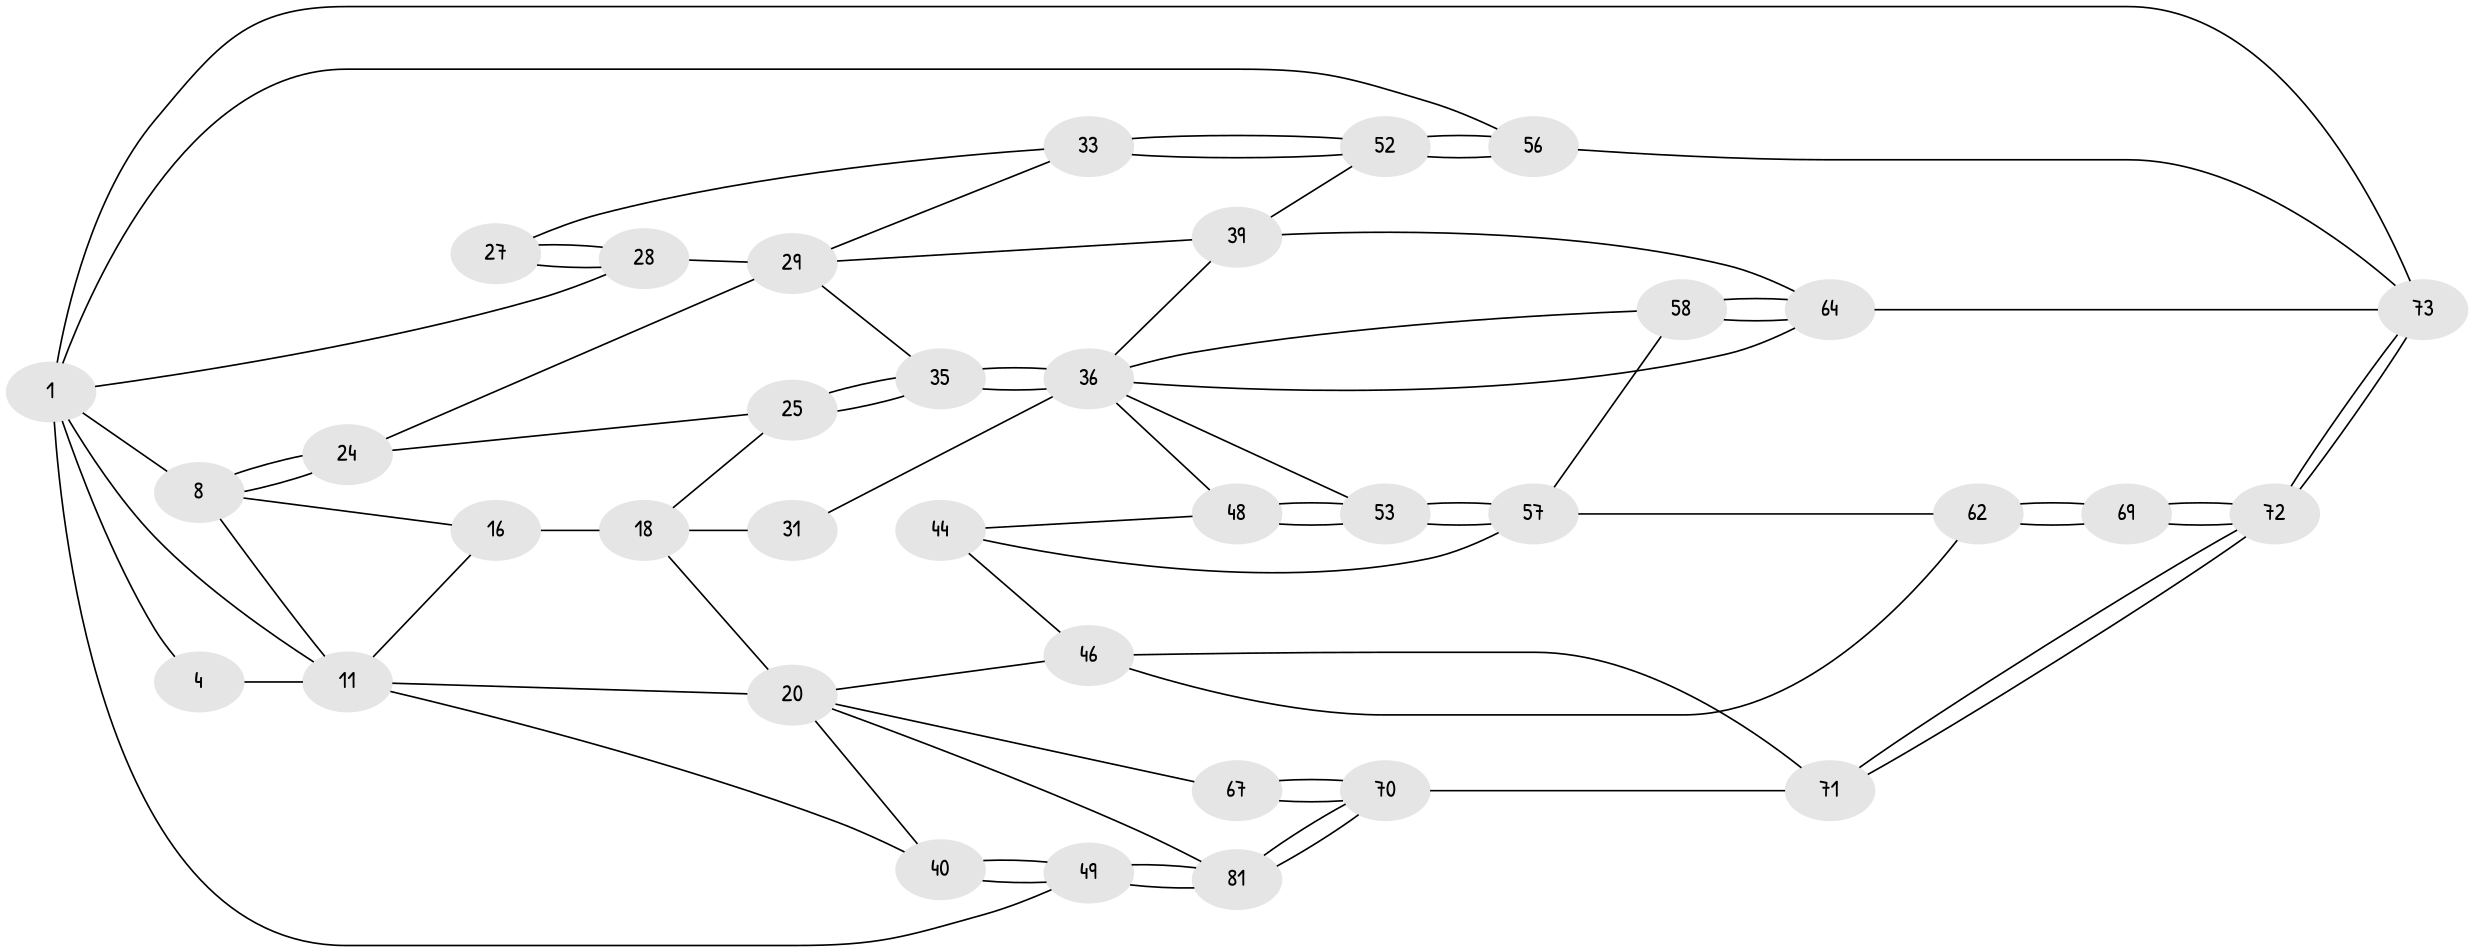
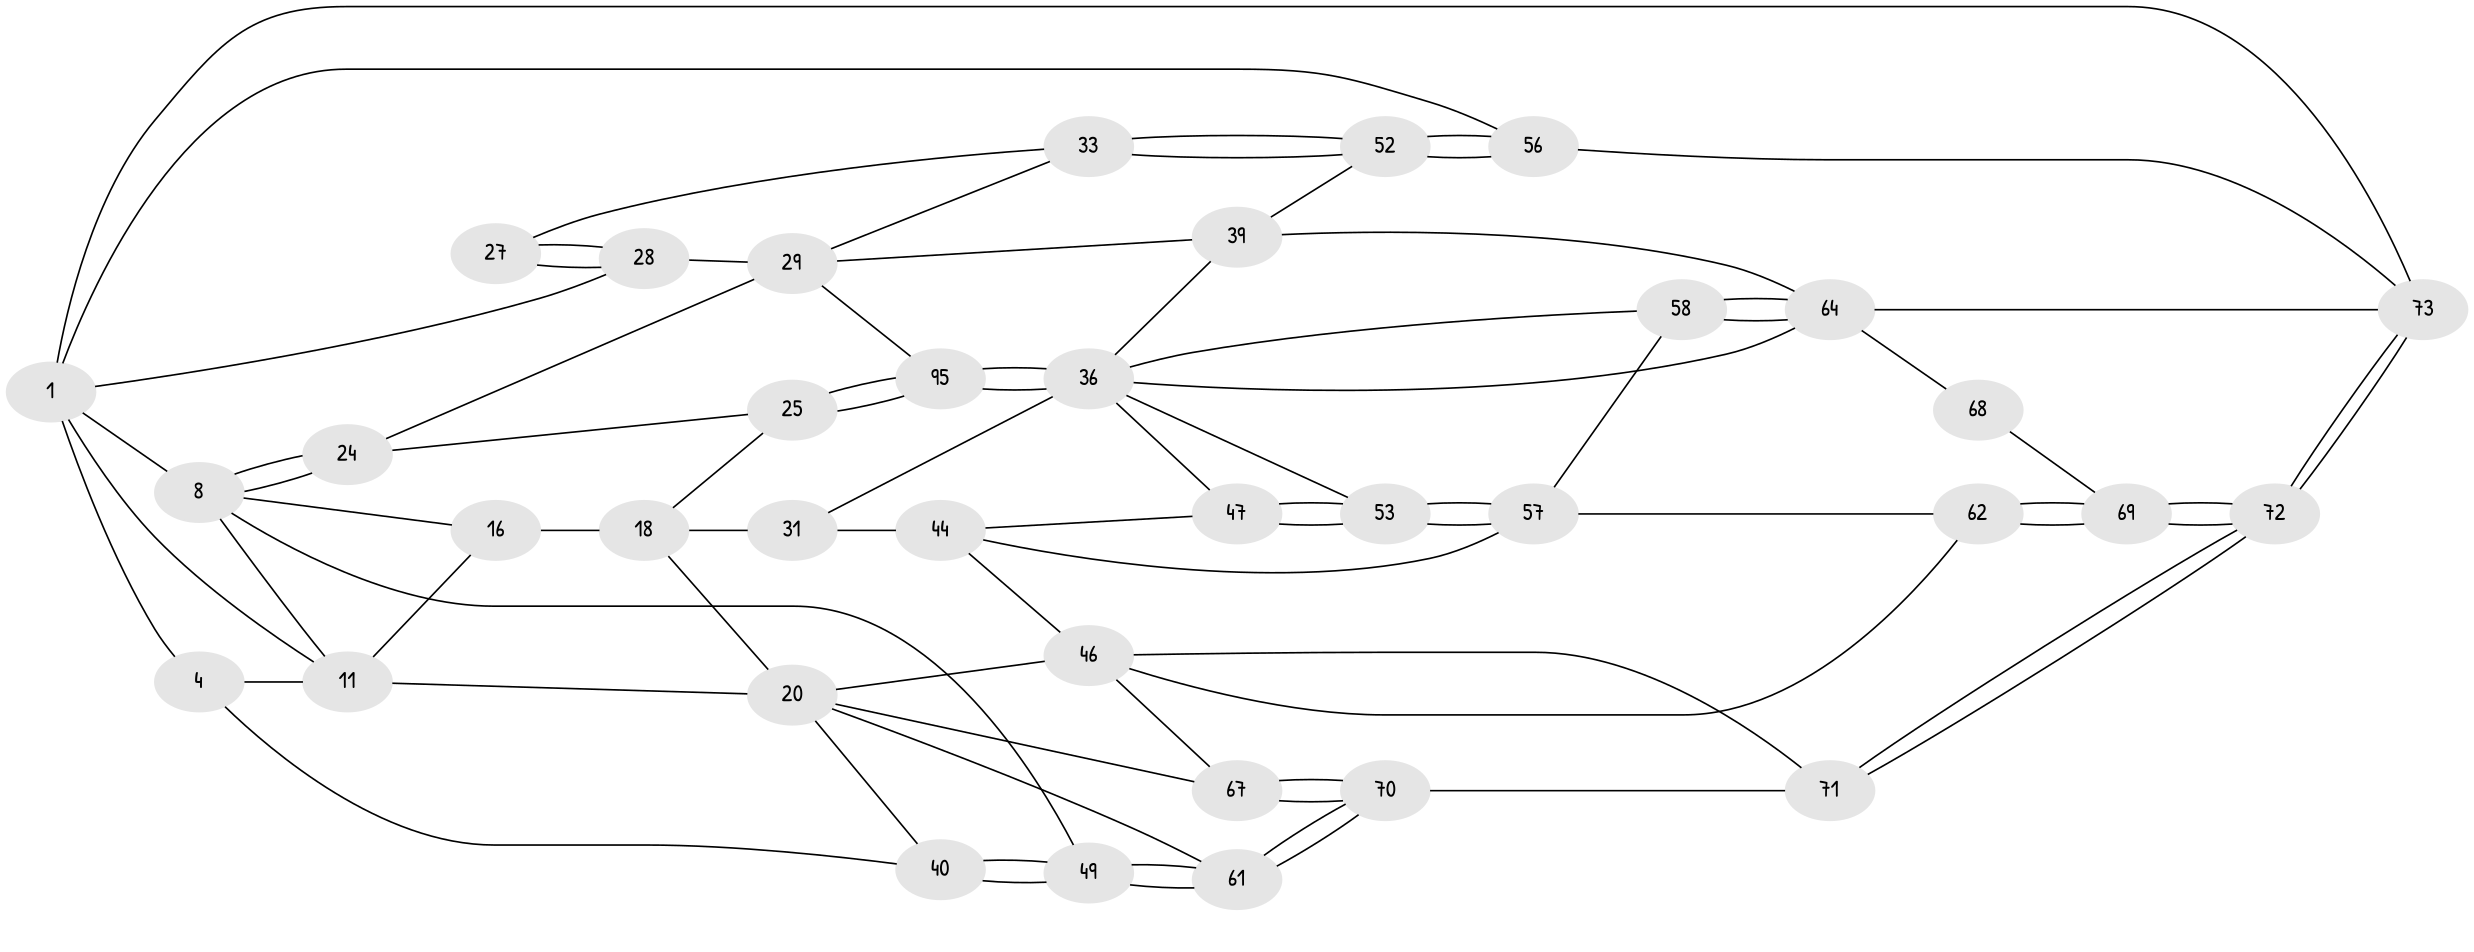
(941, 379) -> (941, 379)
none -> (1978, 410)
(1237, 514) -> (1237, 514)
none -> (867, 530)
none -> (1163, 723)
(651, 761) -> (541, 845)
(1237, 880) -> (1237, 880)
(377, 946) -> (695, 606)
